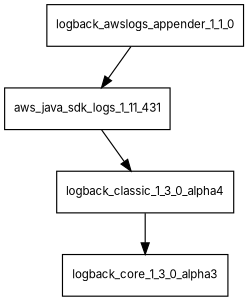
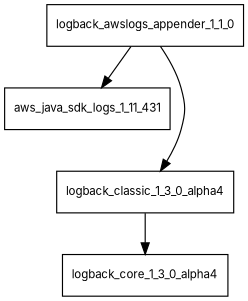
(113, 146) -> (184, 103)
(145, 275) -> (145, 275)
